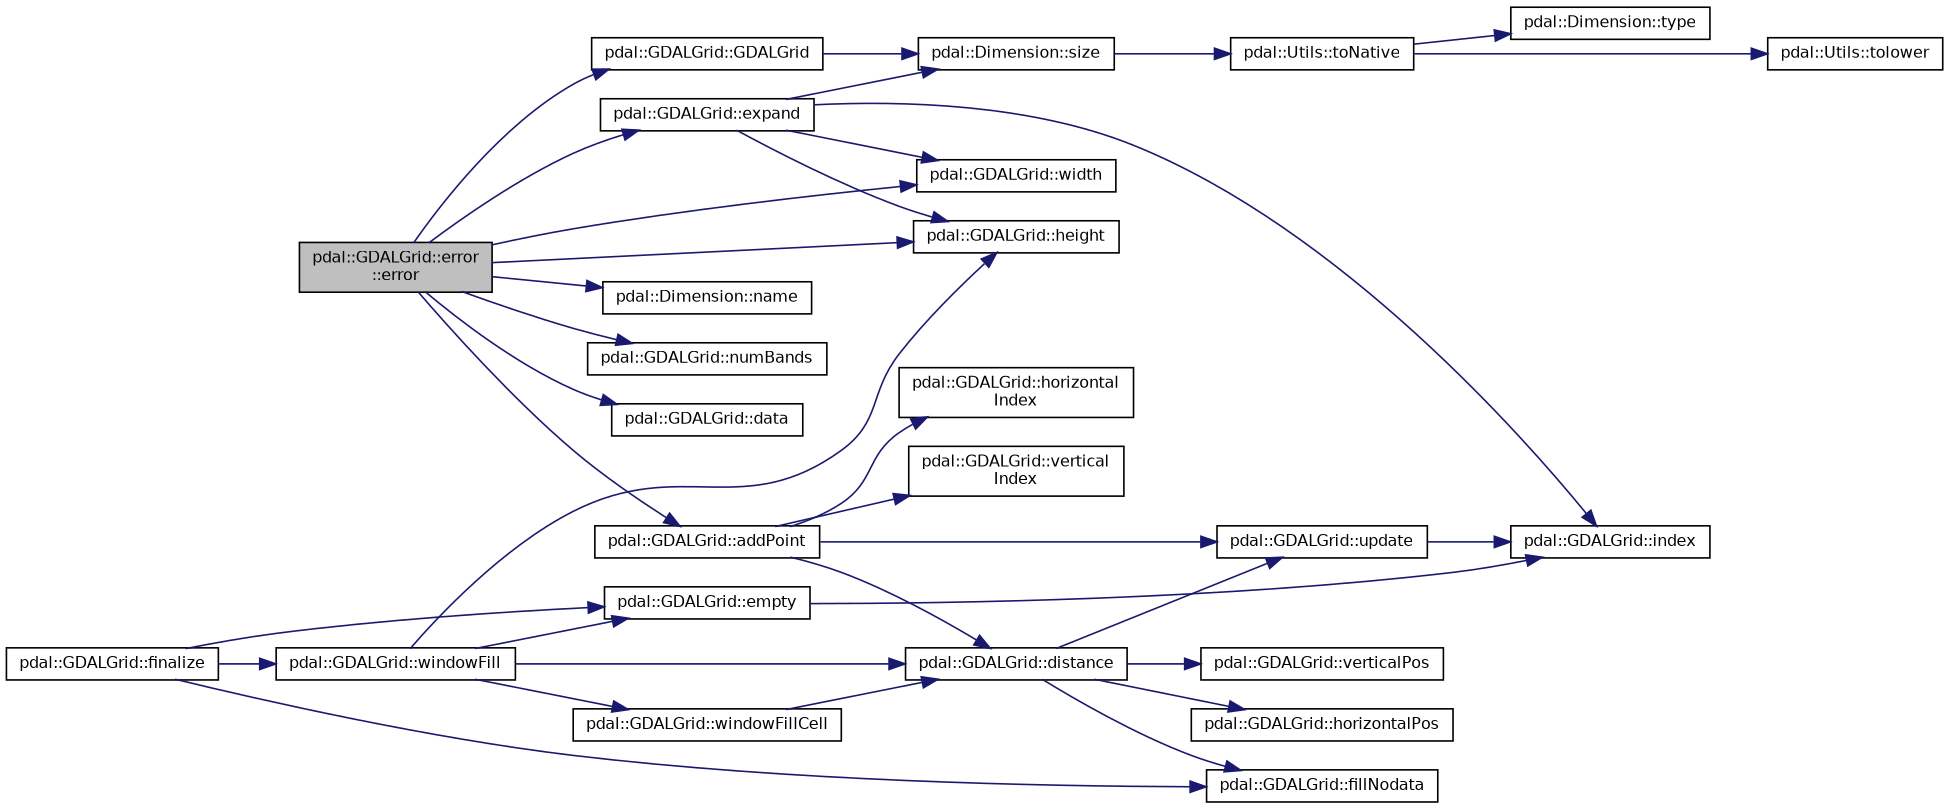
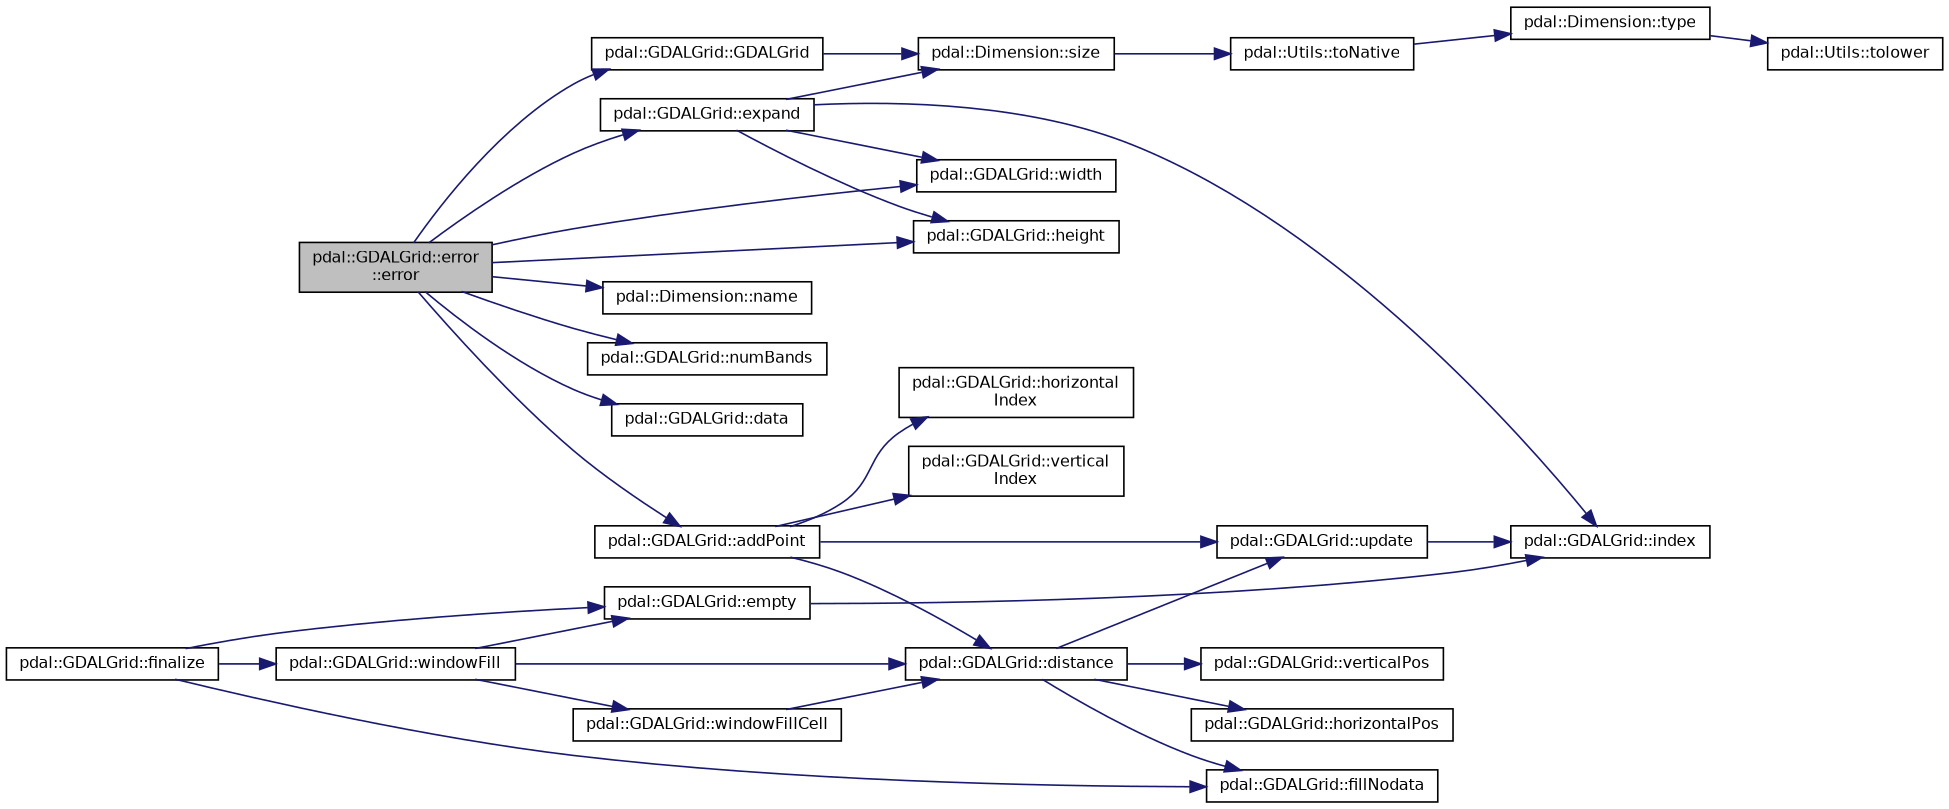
(1583, 54) -> (1731, 38)
(721, 487) -> none
